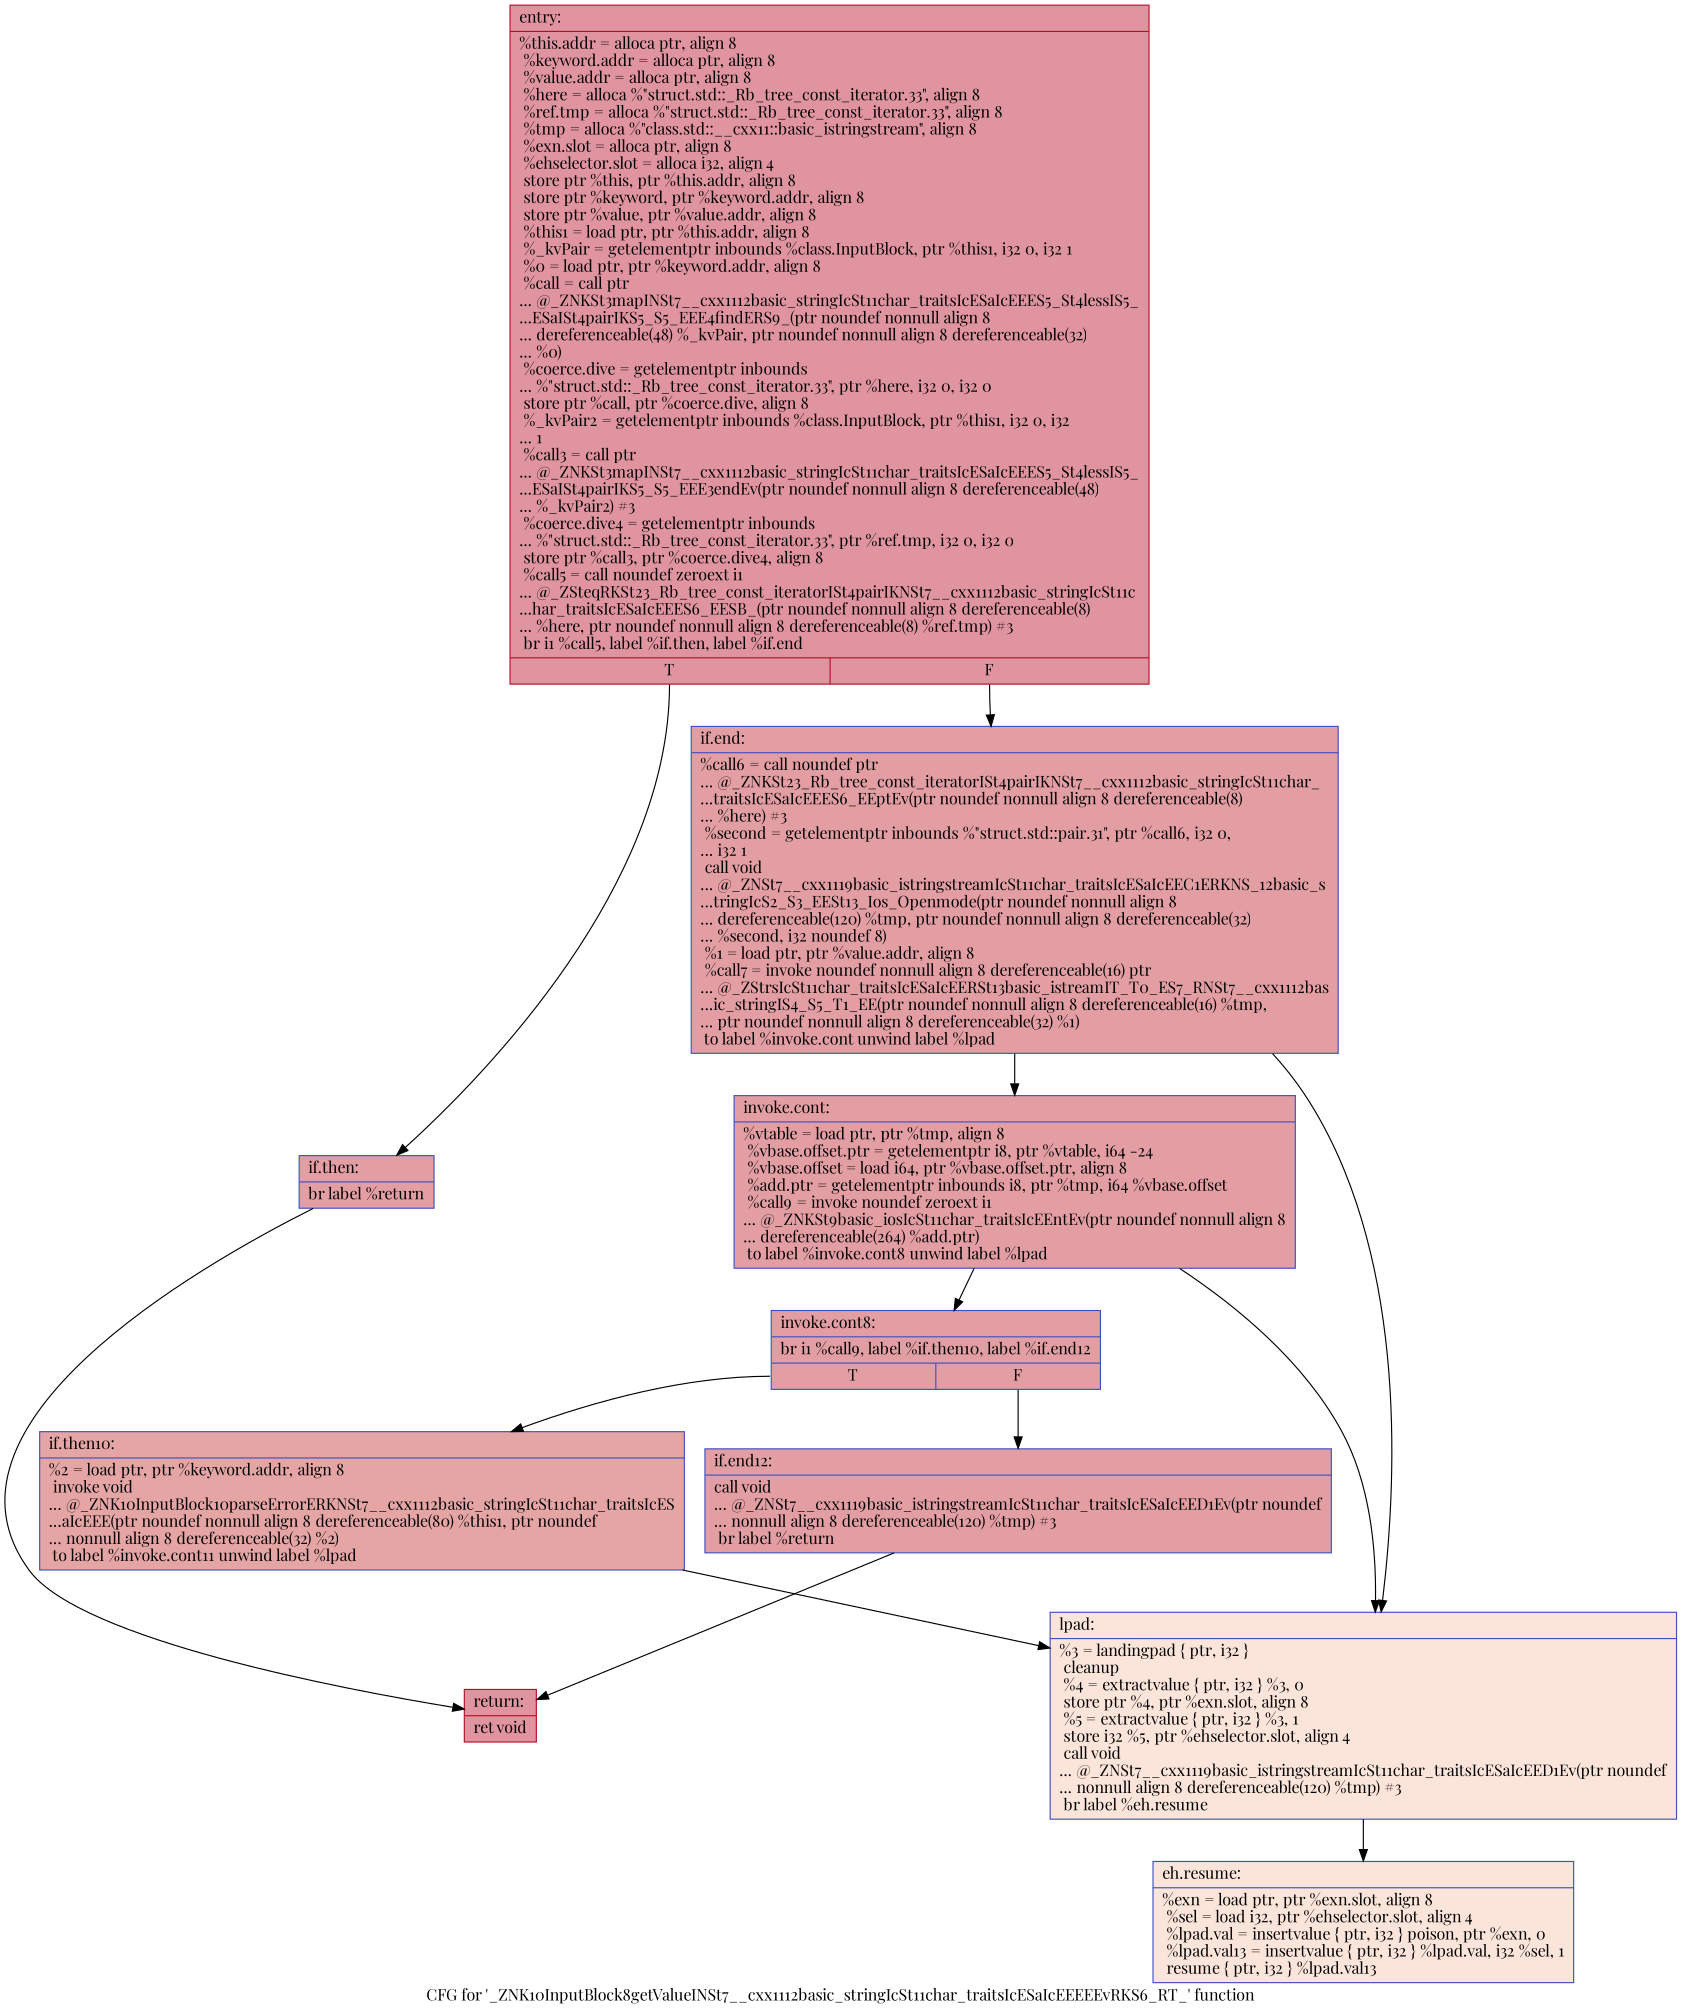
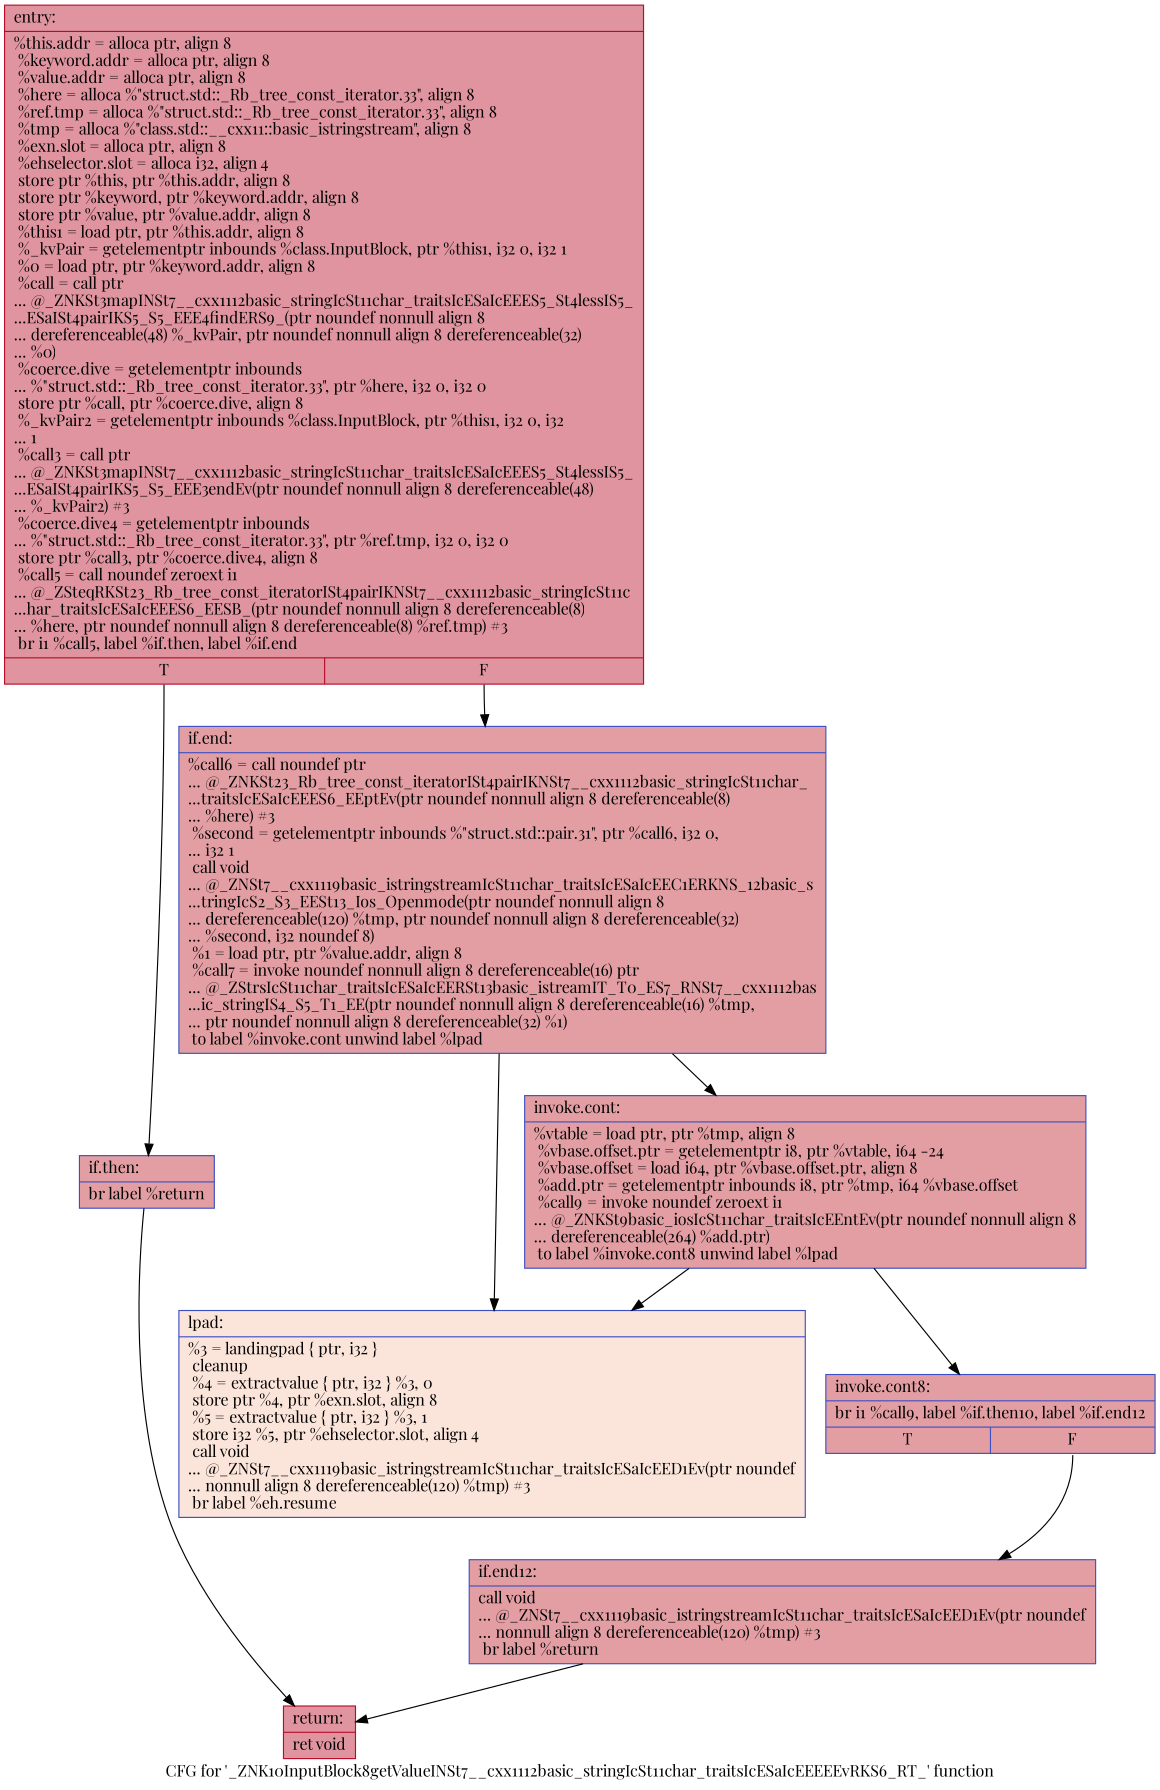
(362, 1501) -> none
(1363, 1922) -> none
